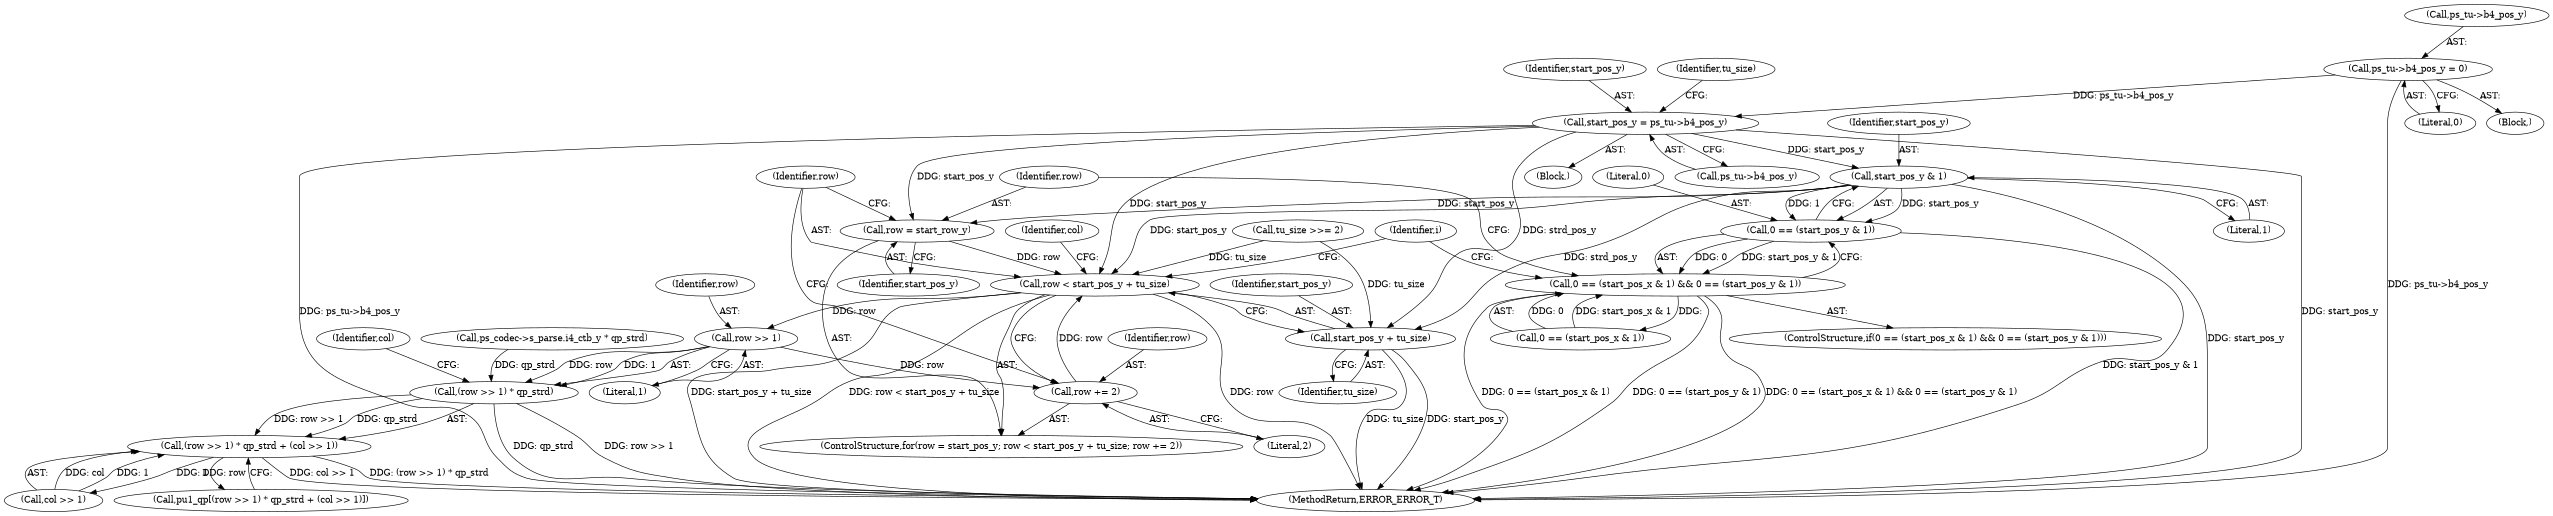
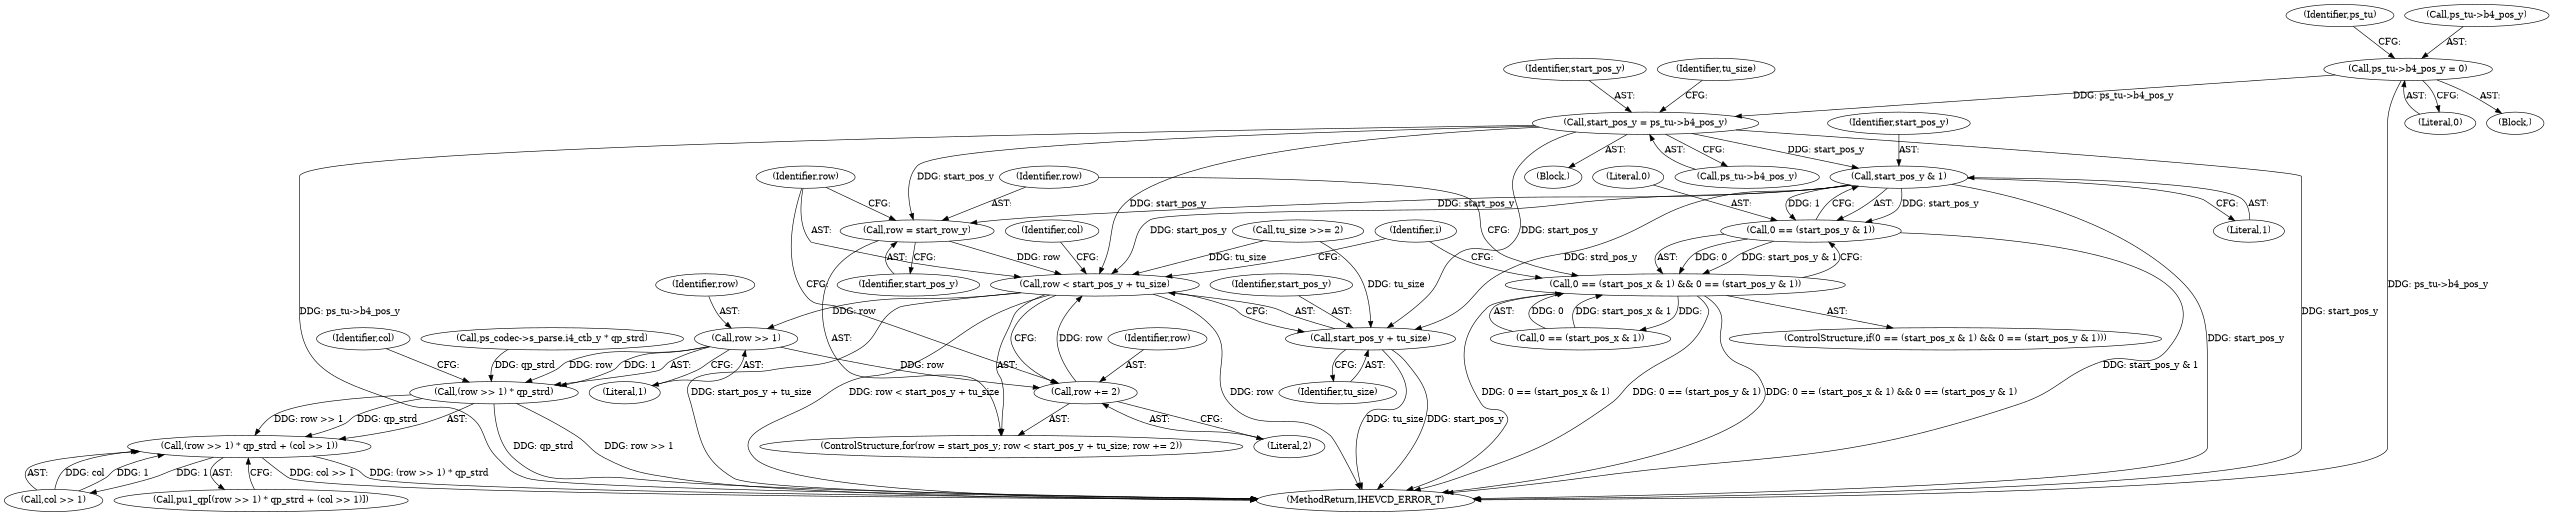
none -> (2340, 15)
(1559, 231) -> (1559, 231)
(224, 474) -> (224, 474)
(1366, 501) -> (1366, 501)
